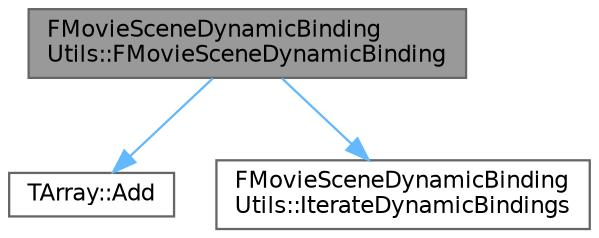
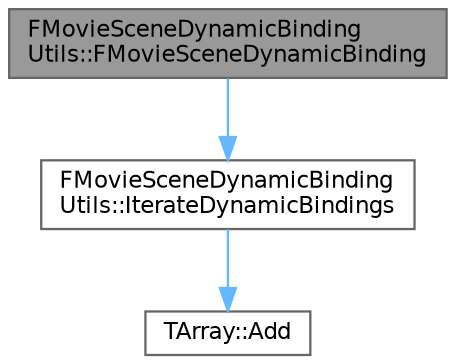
(171, 117) -> (228, 258)
